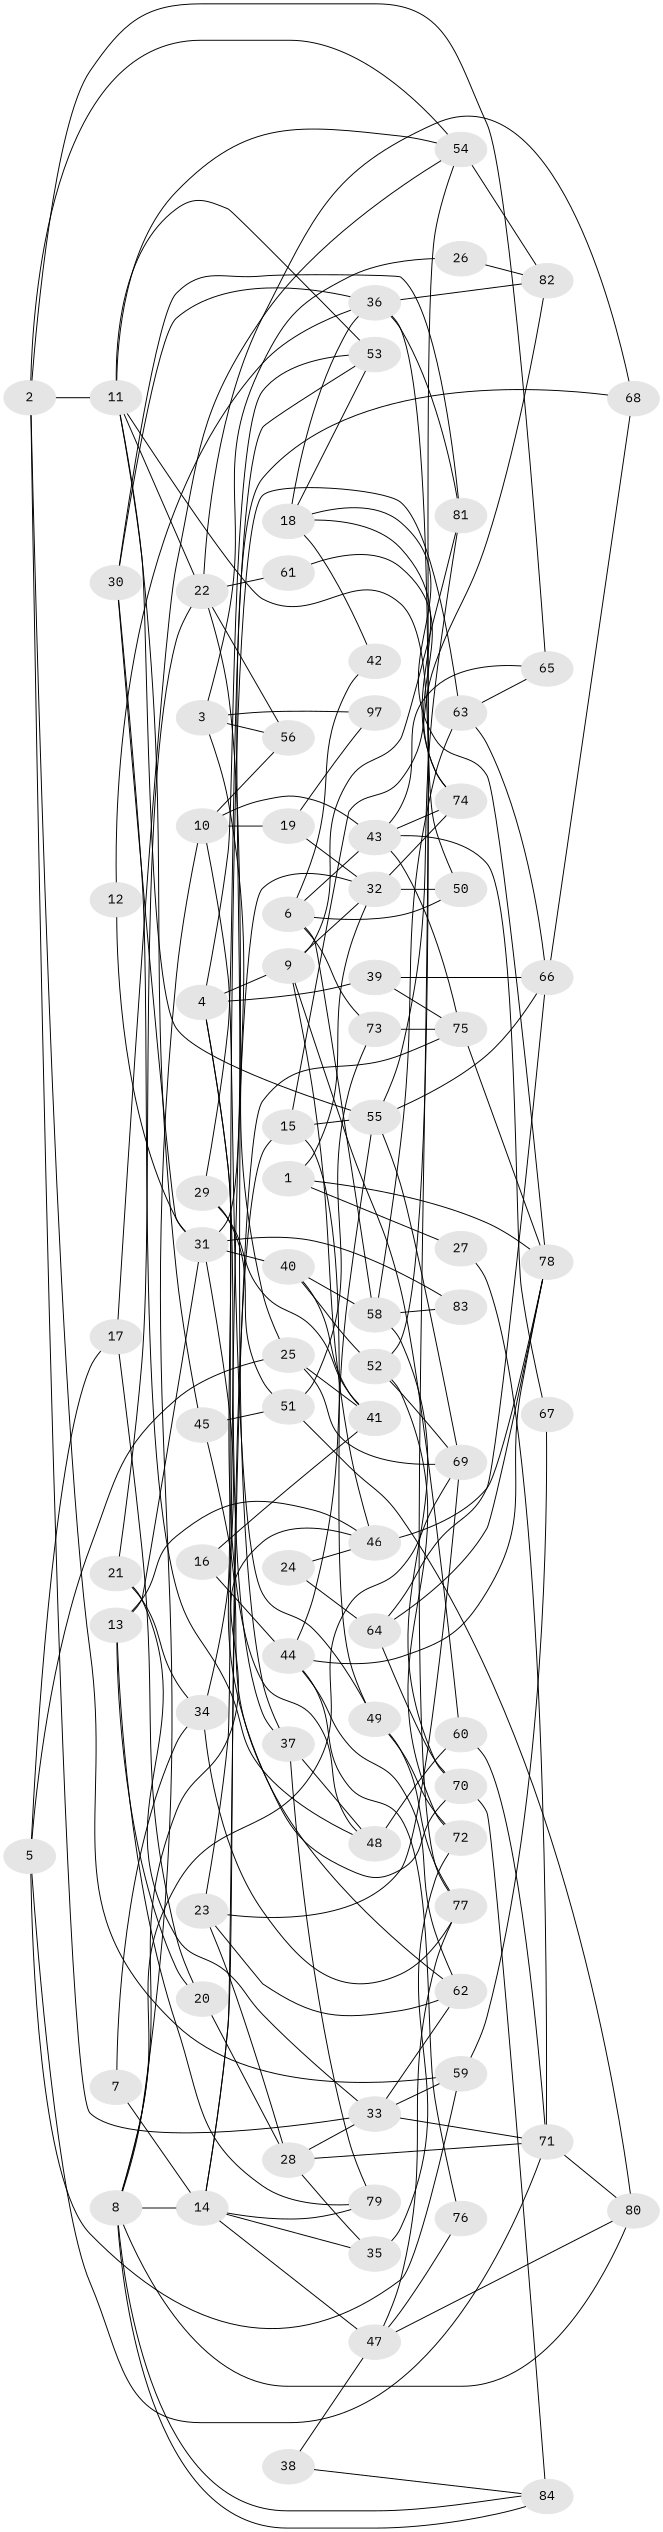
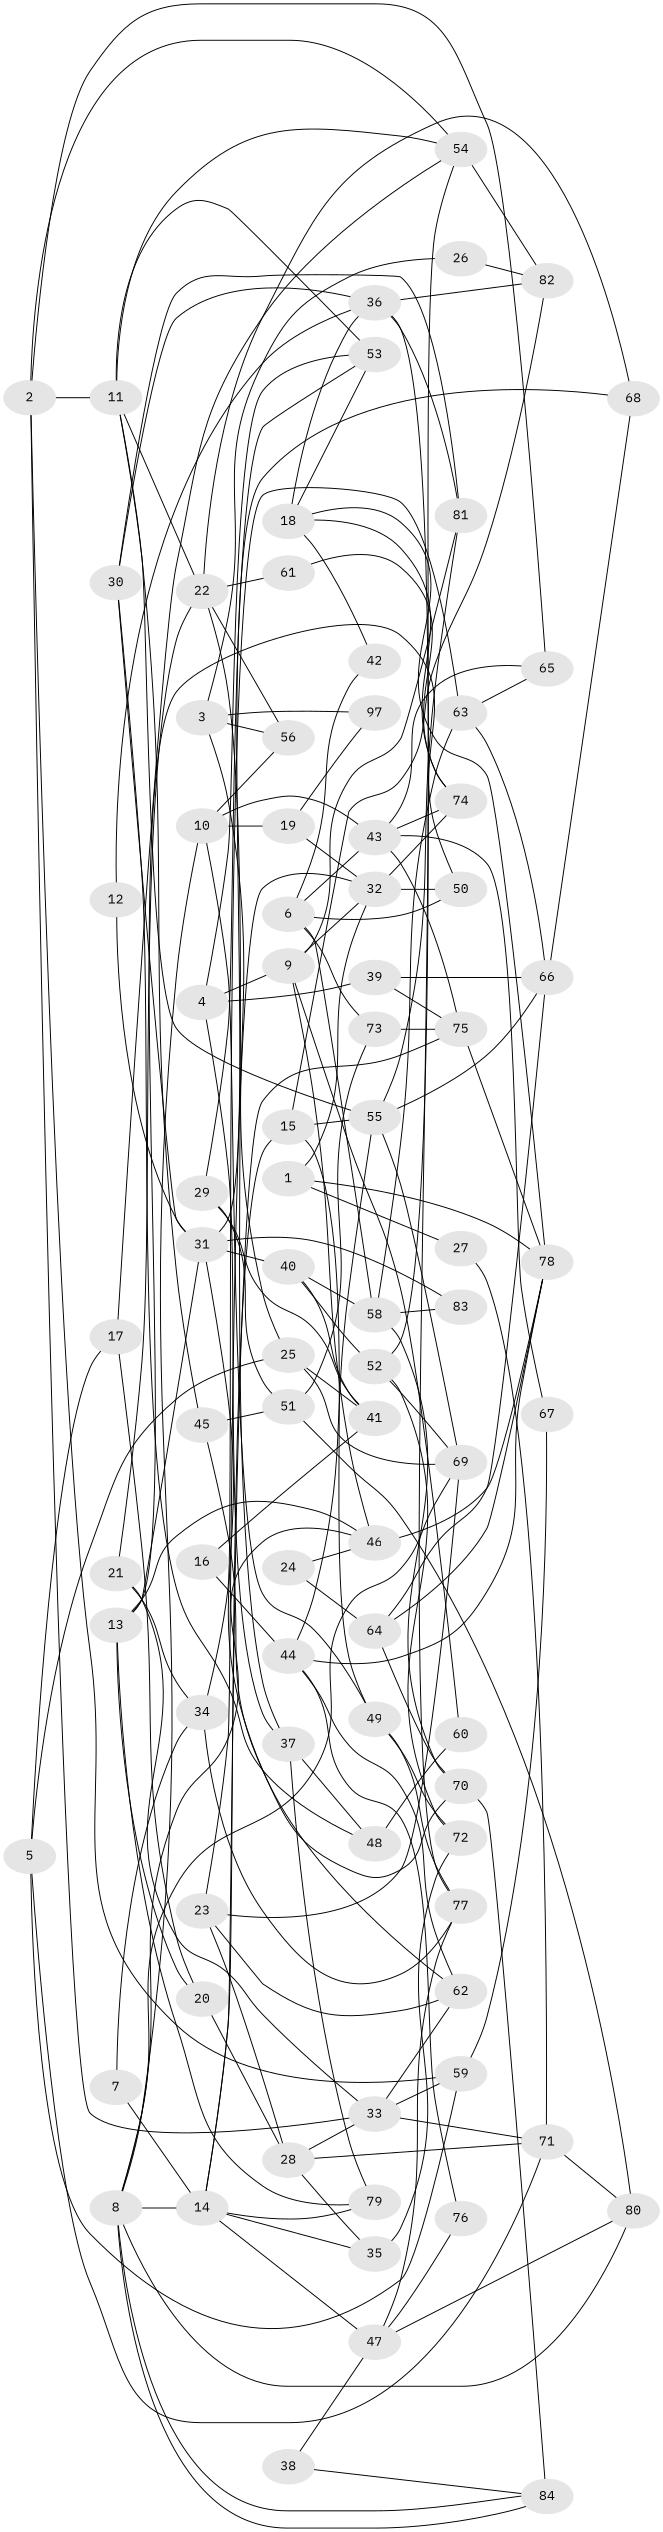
(356, 591) -> (175, 695)
(229, 1446) -> none
(525, 1933) -> none
